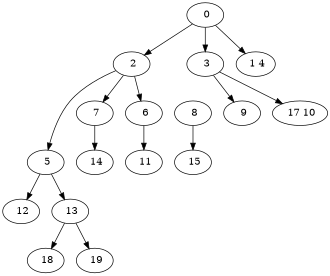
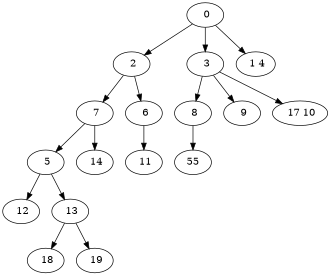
none -> (200, 85)
(73, 98) -> (73, 135)
(193, 162) -> (193, 162)
